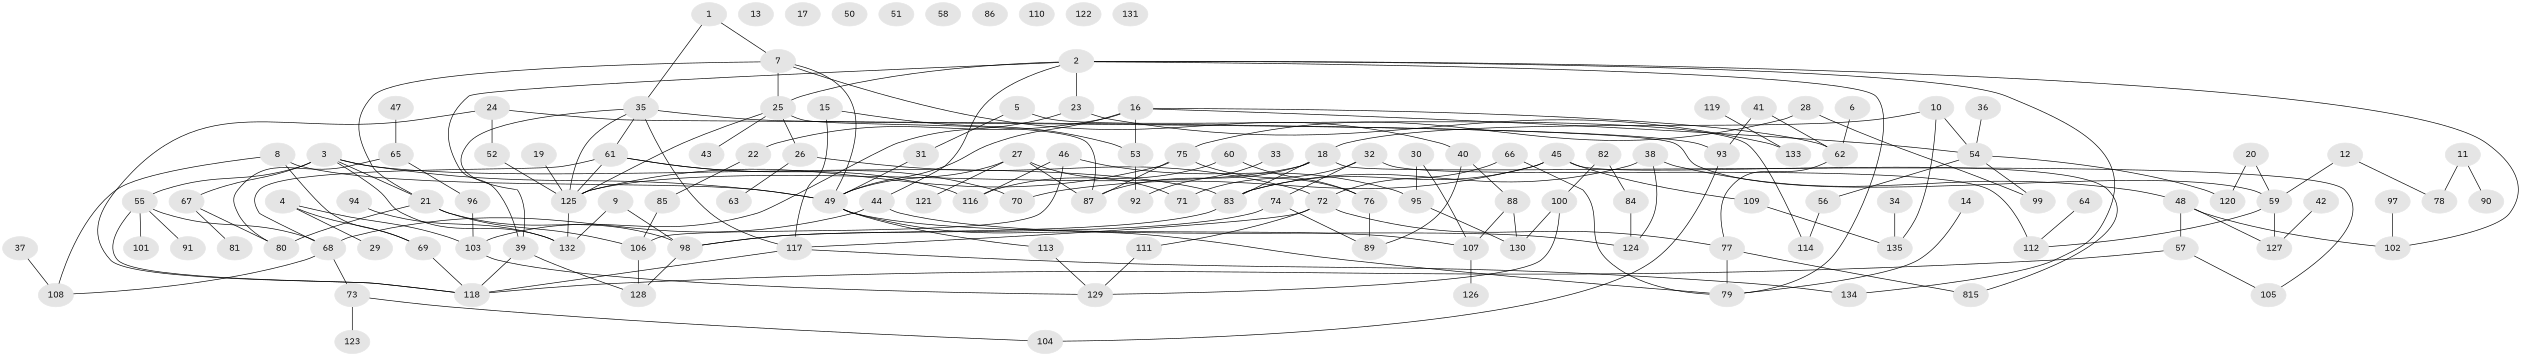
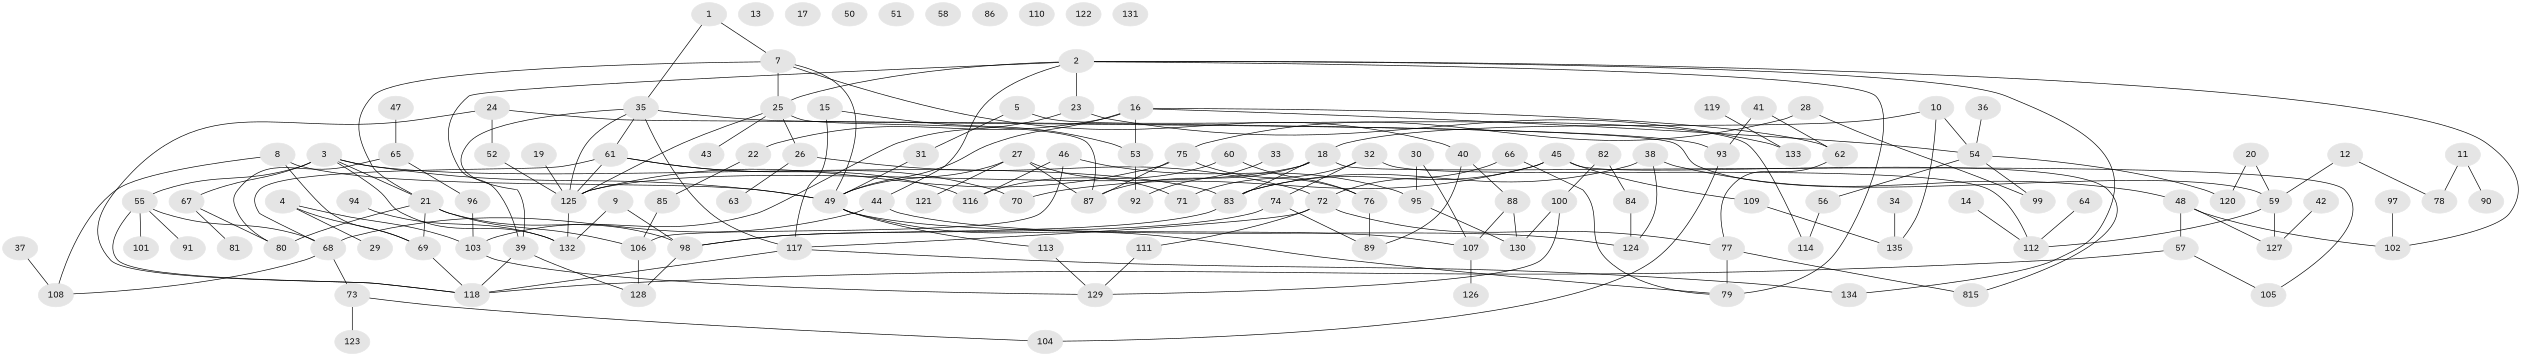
(1852, 108) -> none
none -> (424, 225)
(1852, 278) -> (1999, 225)
